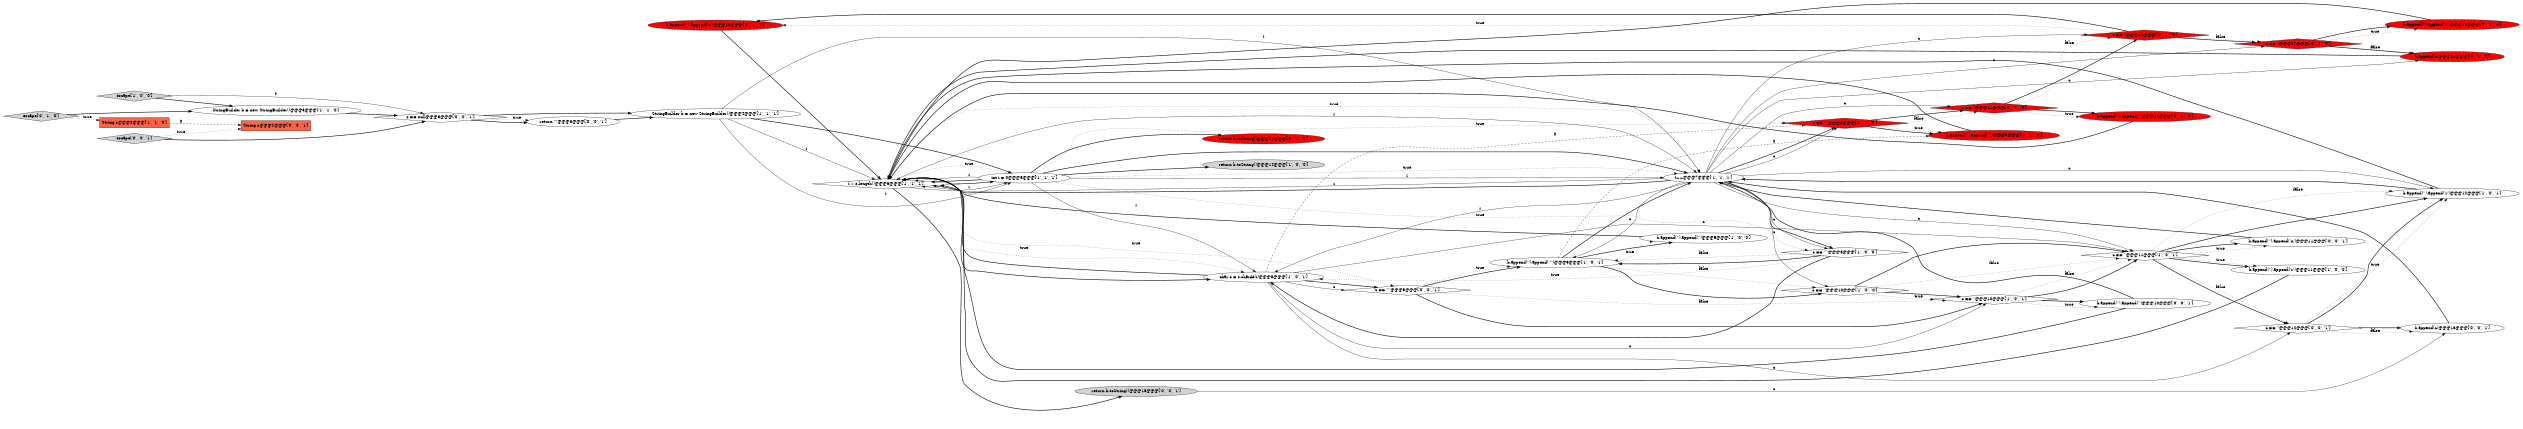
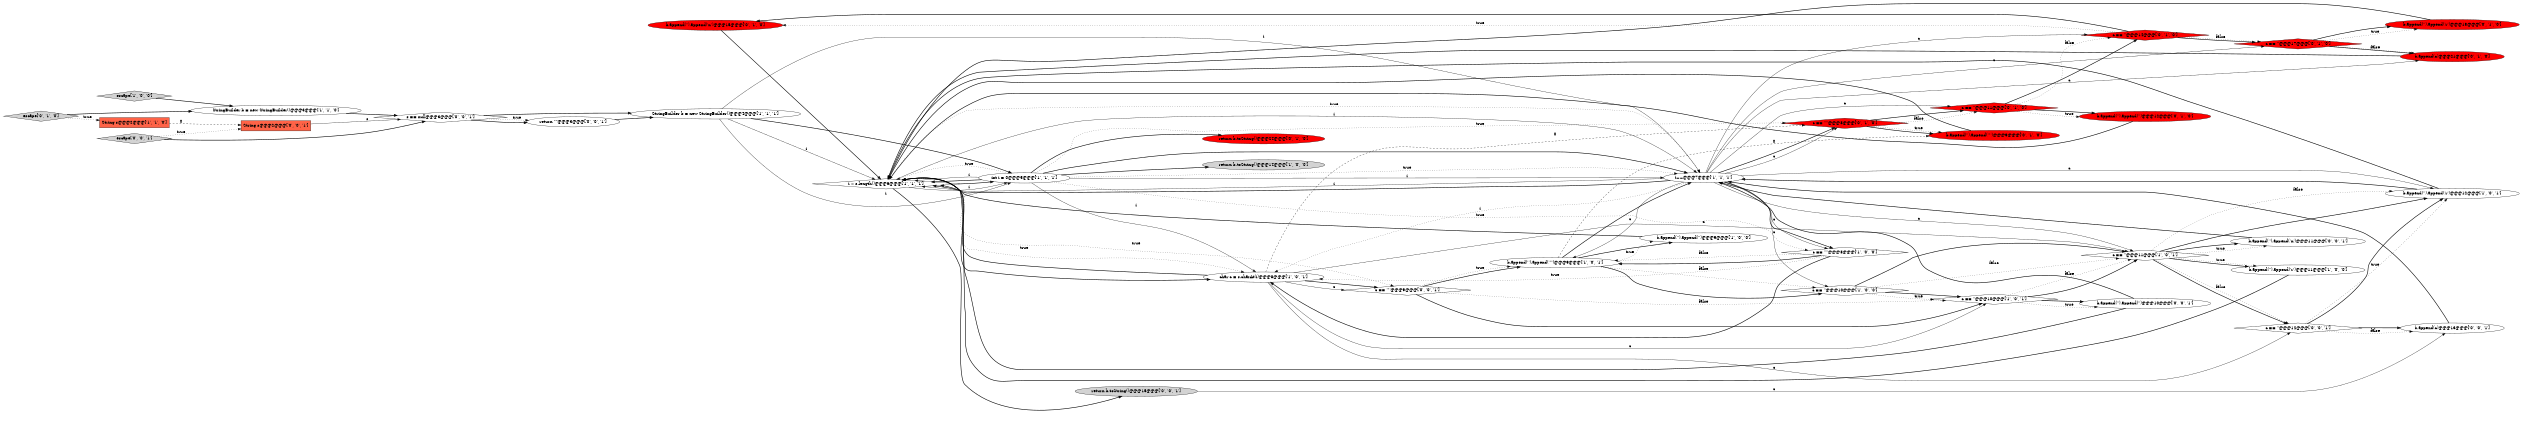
(295, 98) -> (354, 122)
(1480, 211) -> (1480, 211)
